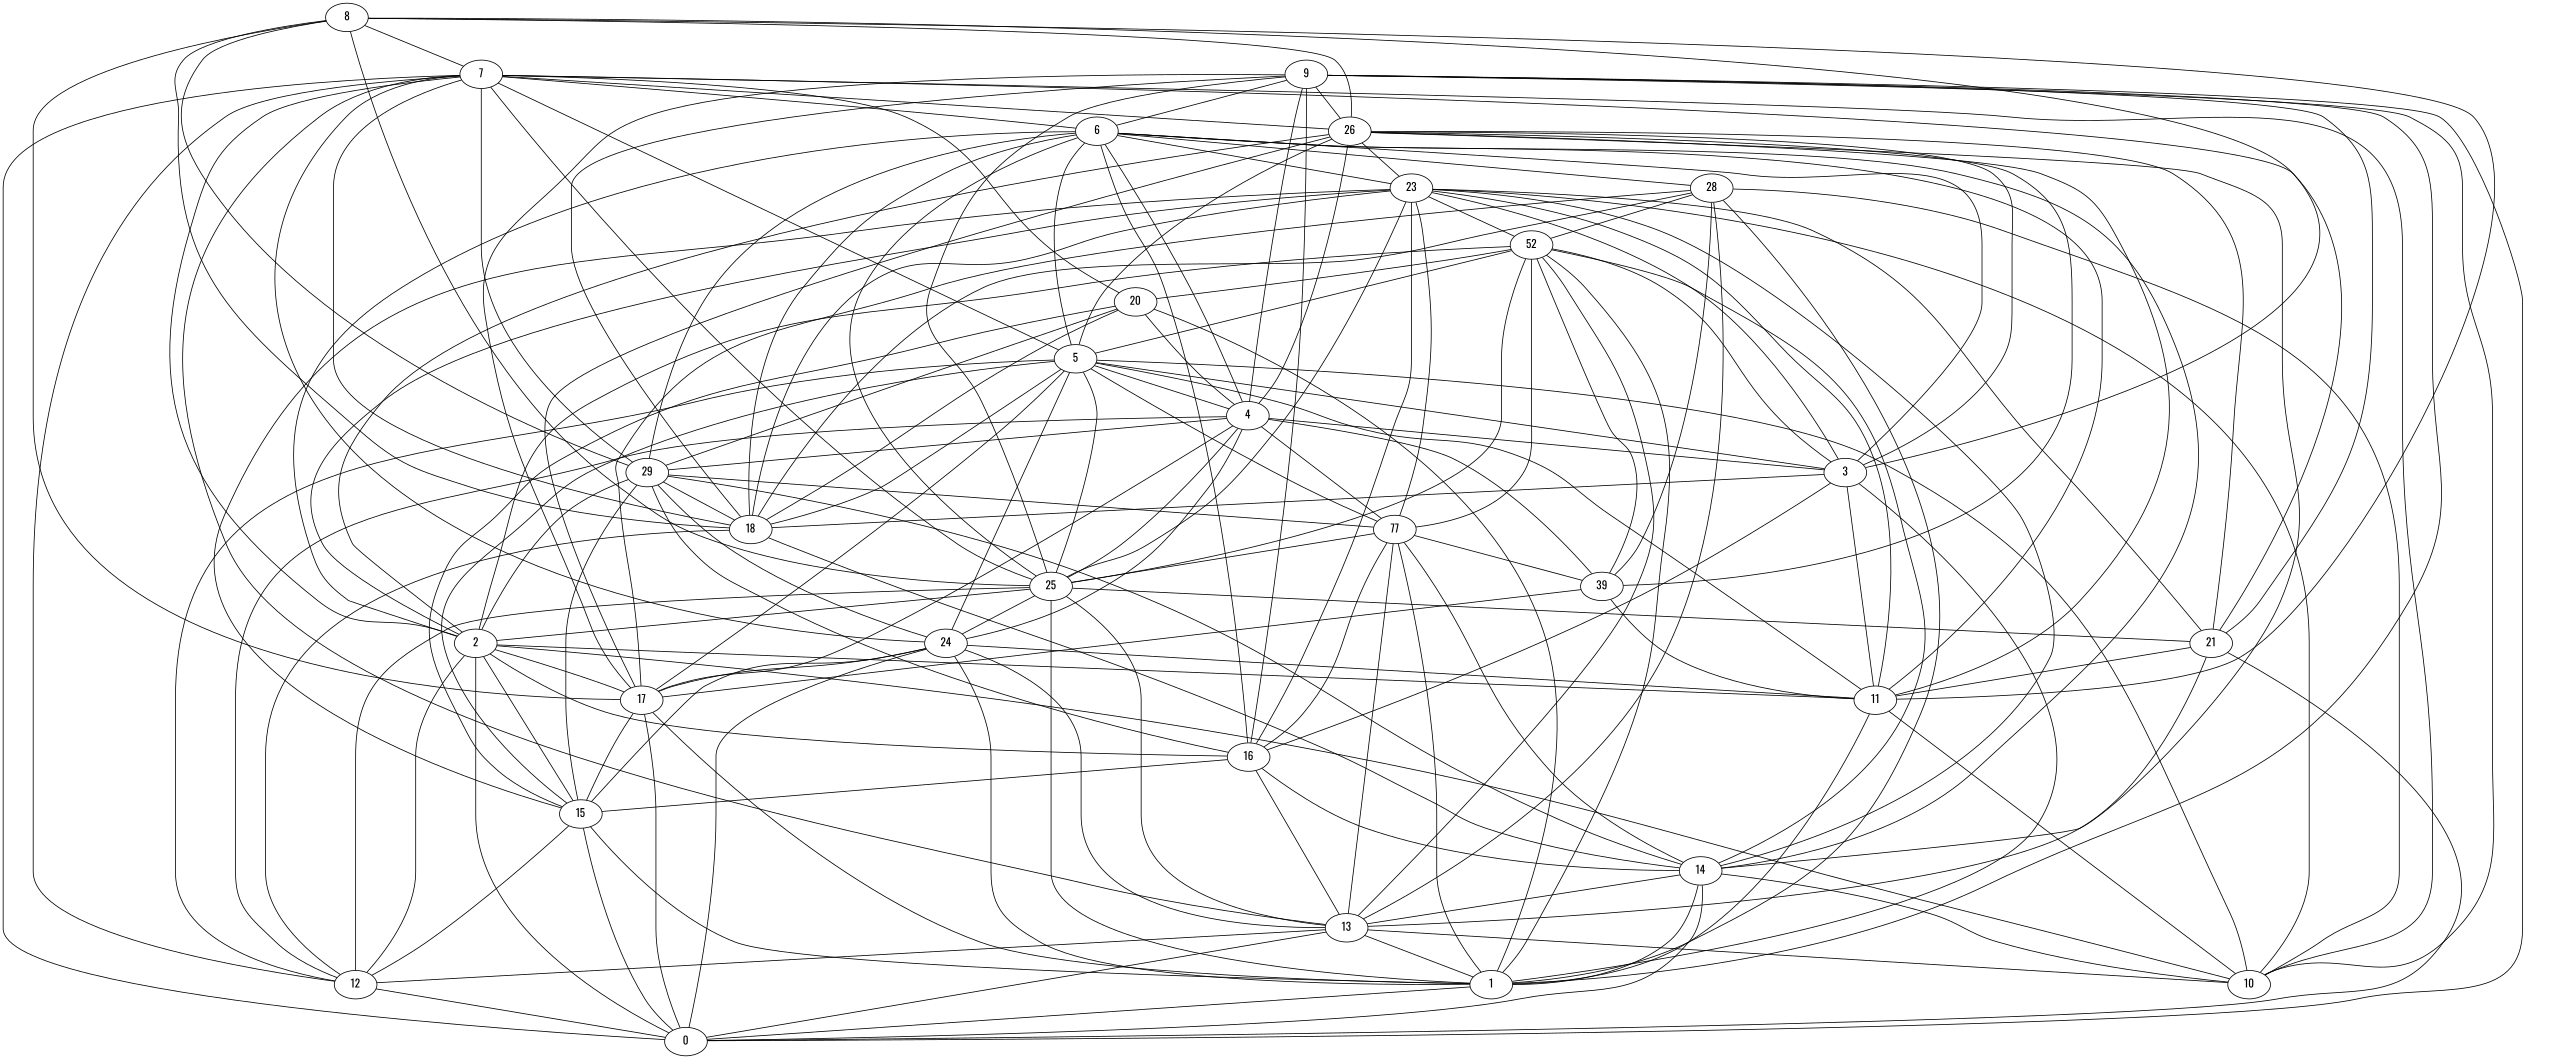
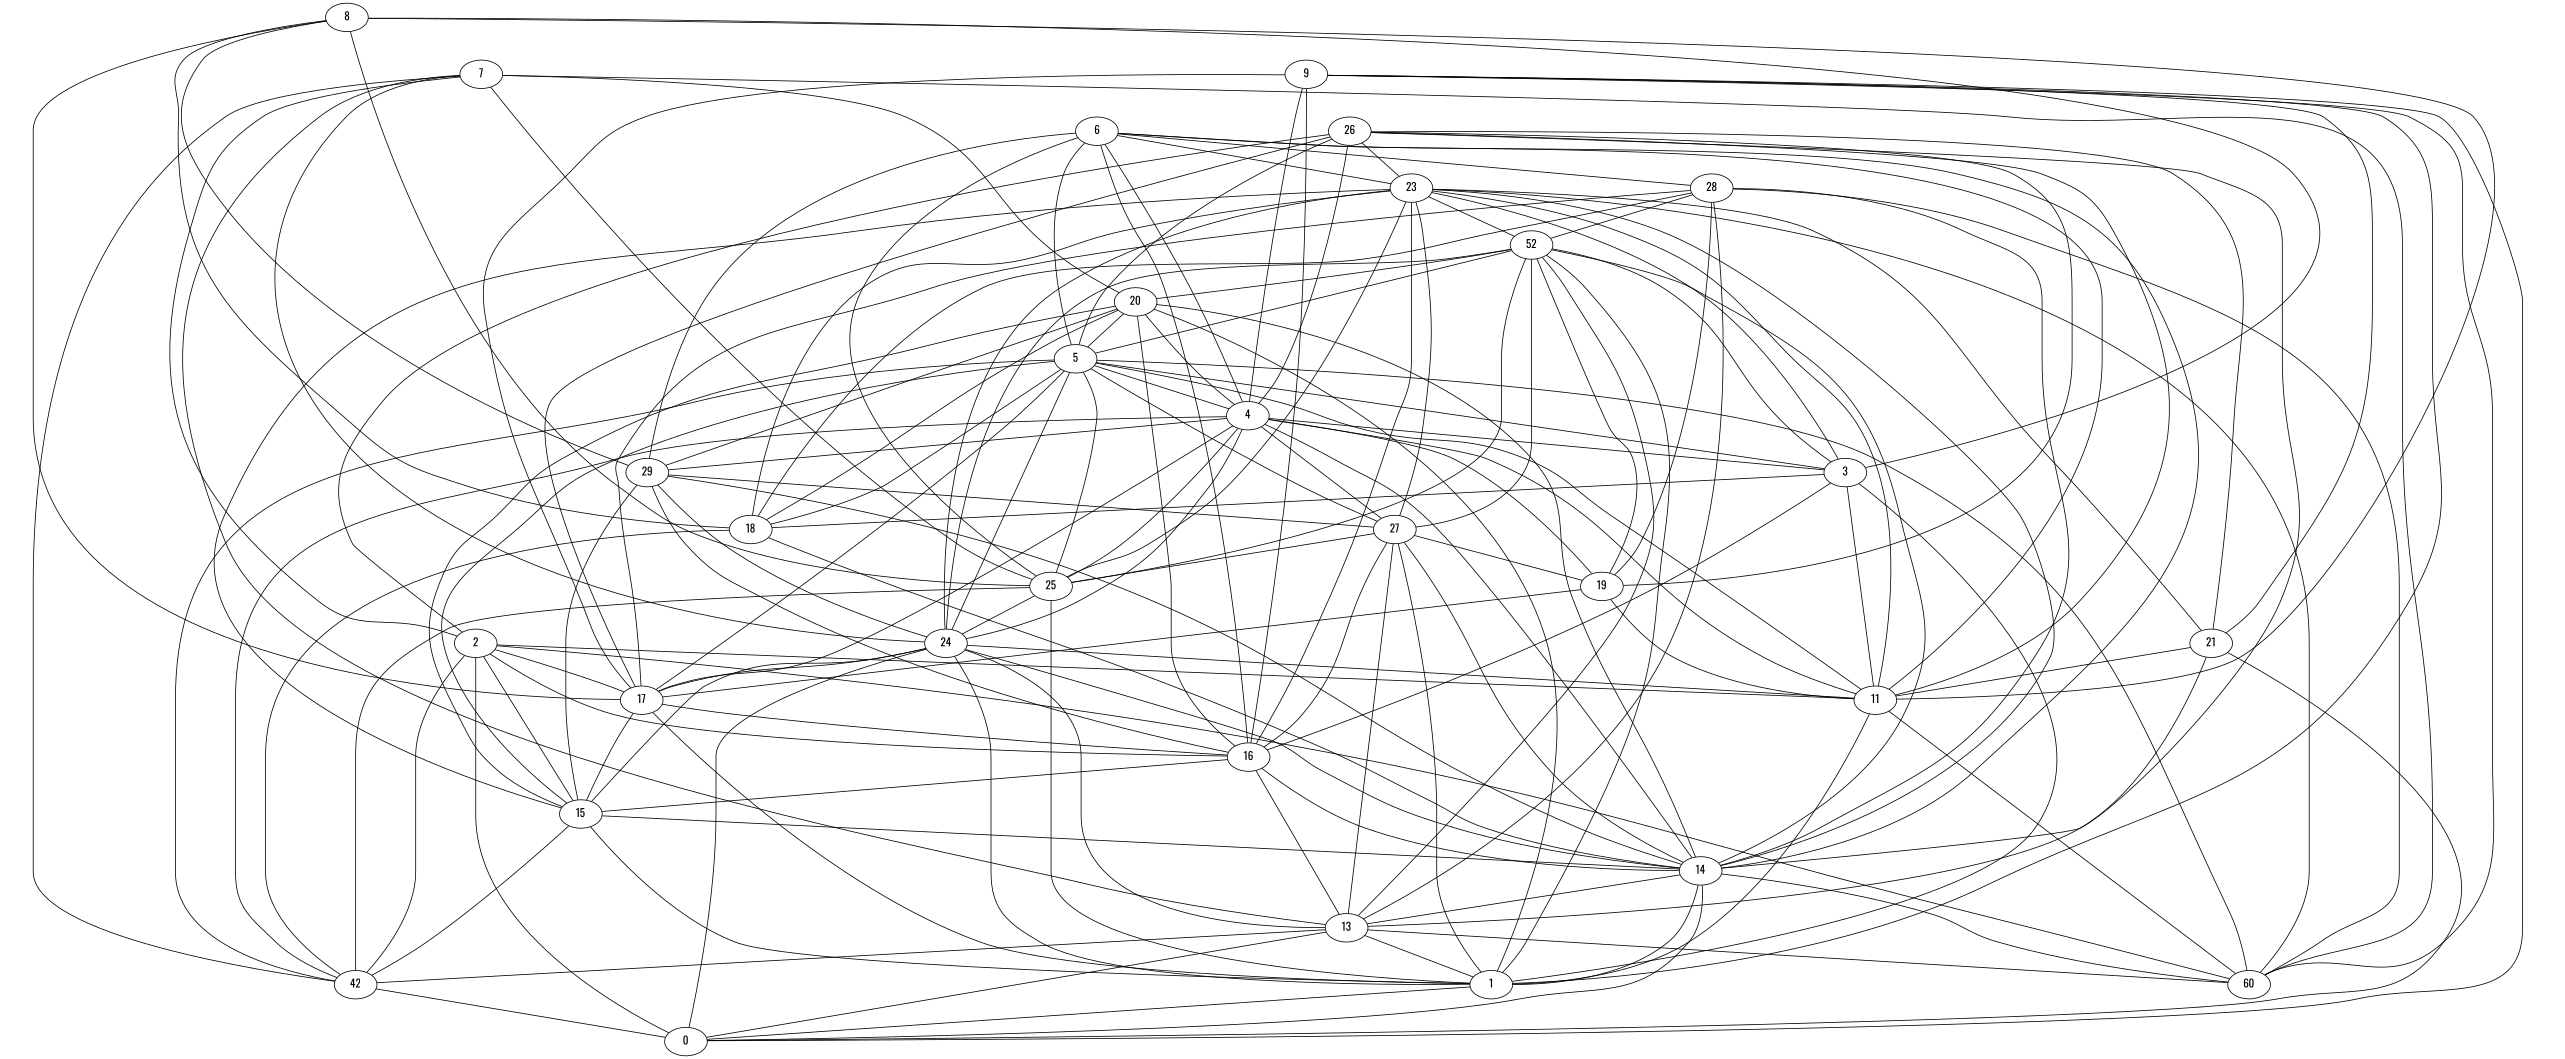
(1012, 32) -> none
(414, 46) -> none
(874, 100) -> none
(789, 101) -> none
(1202, 103) -> none
(1328, 103) -> none
(1647, 109) -> none
(731, 127) -> none
(1702, 170) -> none
(1990, 173) -> none
(778, 217) -> (1106, 330)
(956, 226) -> none
(497, 237) -> none
(830, 256) -> none
(745, 281) -> (1050, 297)
(493, 302) -> none
(913, 307) -> (1132, 280)
(357, 399) -> none
none -> (1524, 452)
(699, 501) -> none
none -> (1582, 514)
(1395, 529) -> (1395, 529)
(540, 539) -> none
none -> (1168, 553)
(1602, 586) -> (1602, 586)
none -> (1507, 610)
(777, 614) -> none
(1631, 615) -> none
(3, 653) -> none
(1921, 711) -> (2057, 473)
none -> (1320, 770)
(1141, 808) -> none
(656, 872) -> (944, 735)
(615, 936) -> (1141, 842)
(356, 985) -> (356, 985)
(2249, 985) -> (2249, 985)
